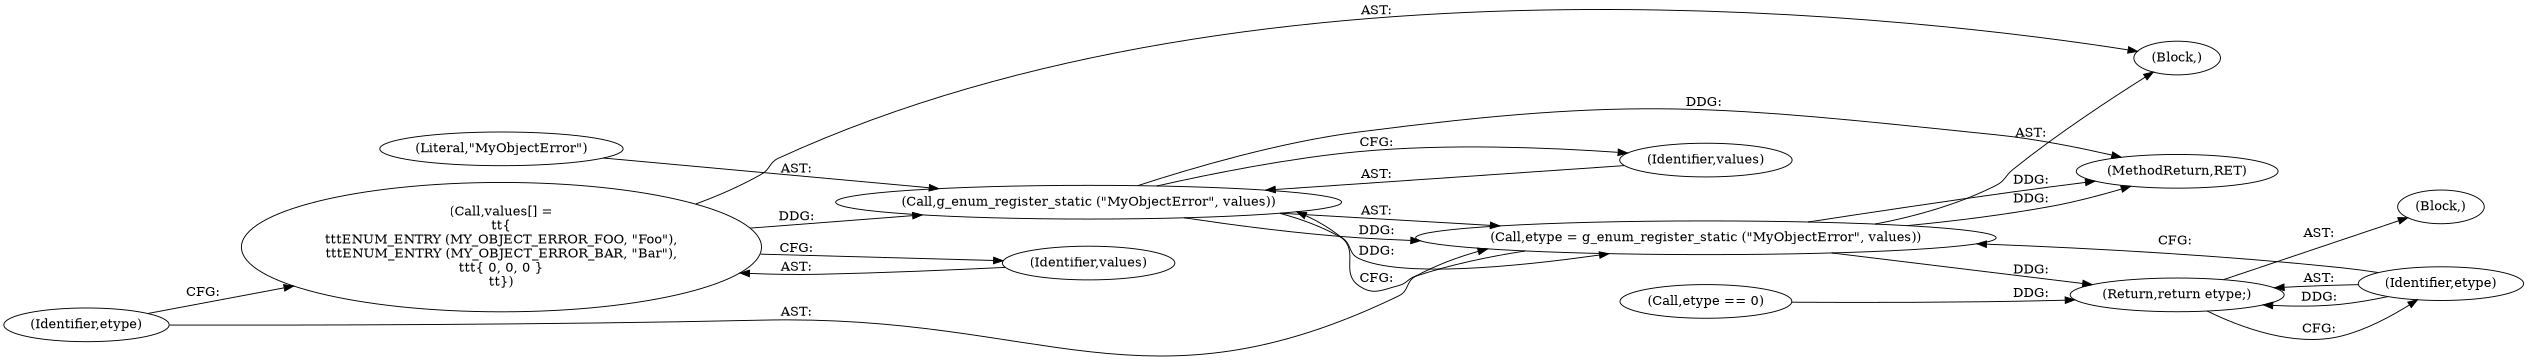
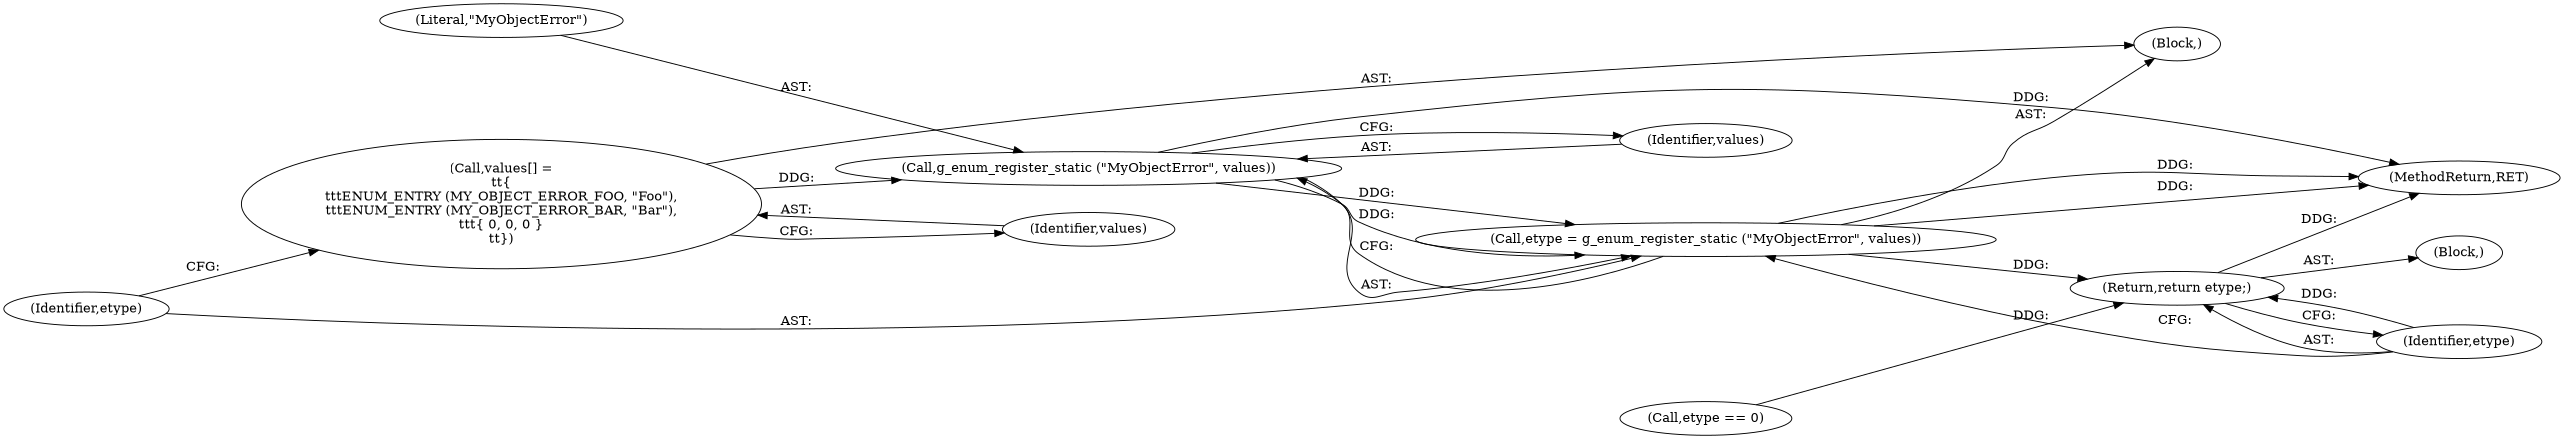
none -> (2314, 235)
